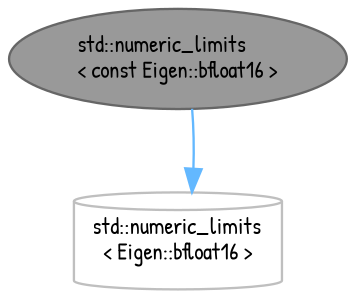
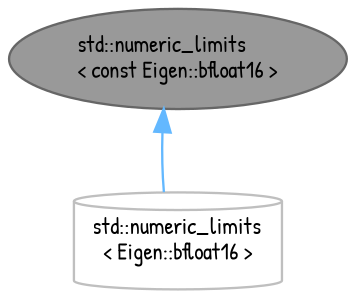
(194, 139) -> (162, 162)
